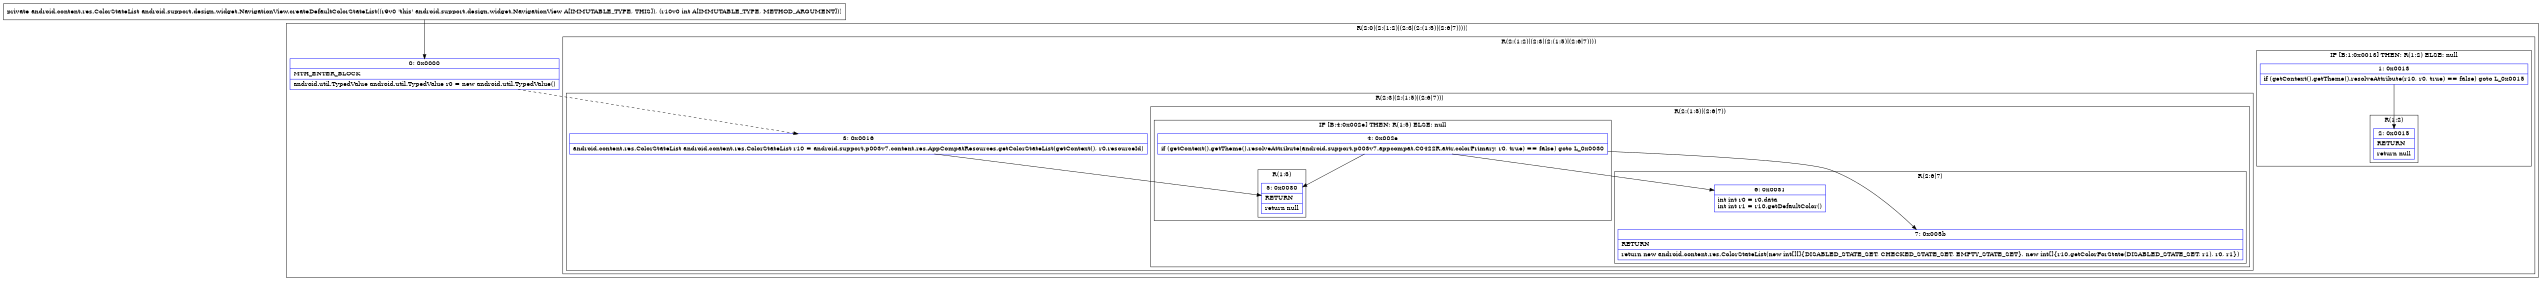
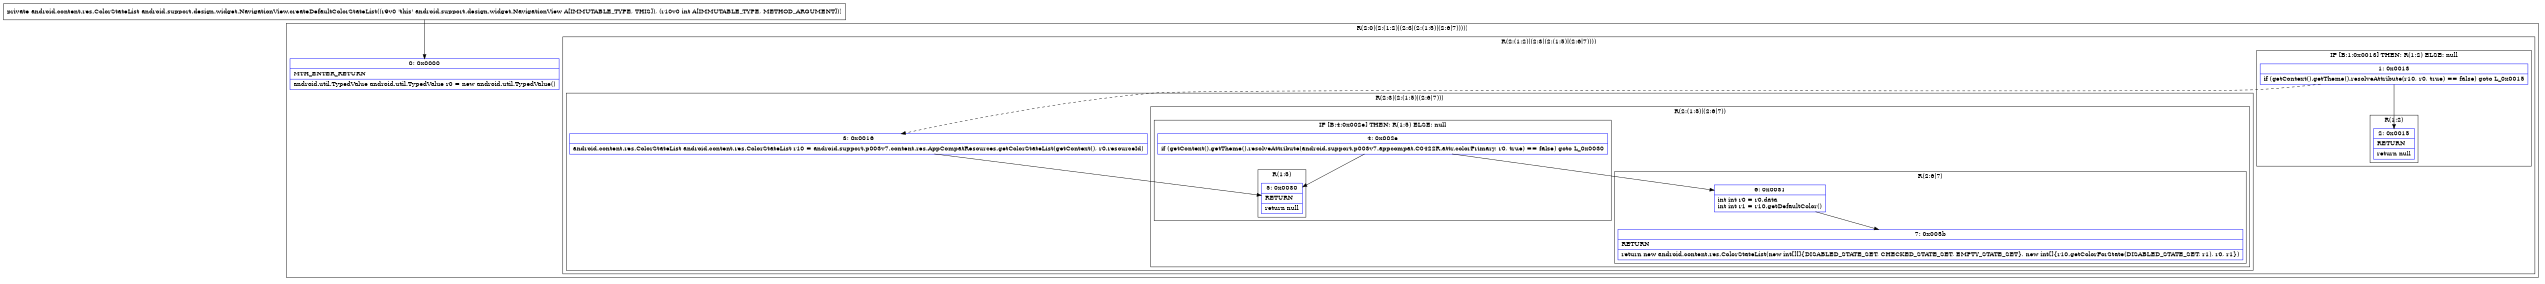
(327, 74) -> (330, 74)
(656, 111) -> (1612, 91)
(1770, 161) -> (1845, 220)
